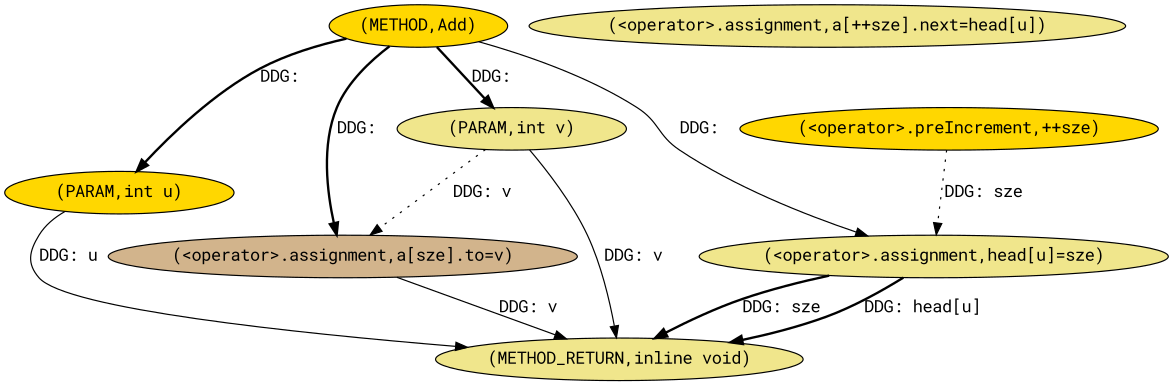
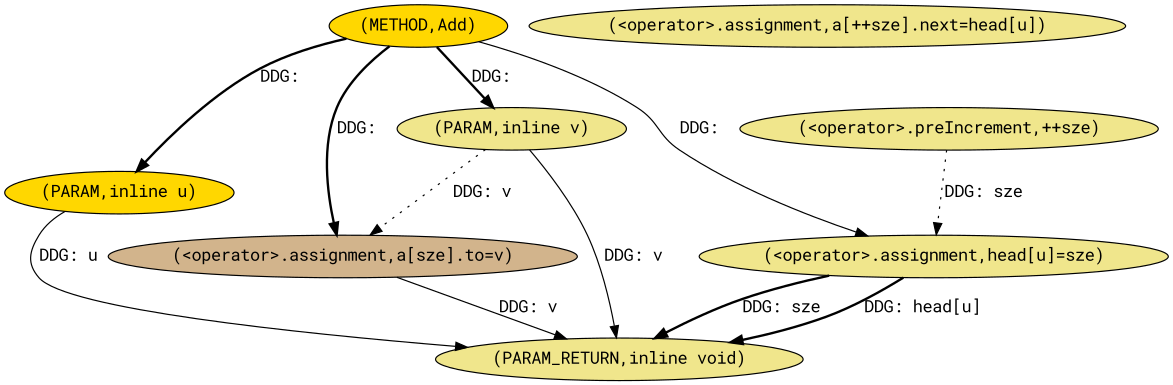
(512, 129) -> (512, 129)
(949, 129) -> (949, 129)
(119, 193) -> (119, 193)
(619, 359) -> (619, 359)
